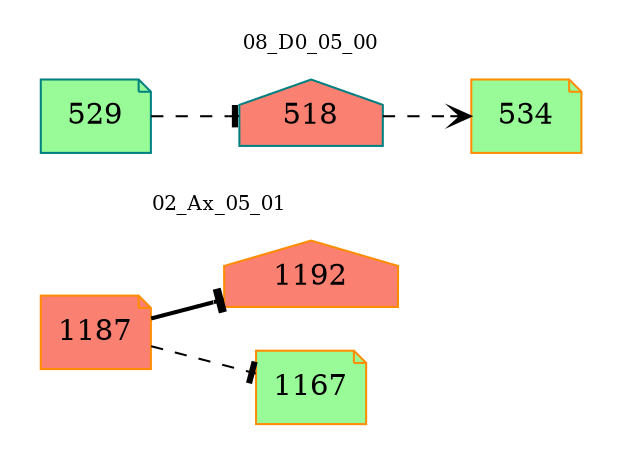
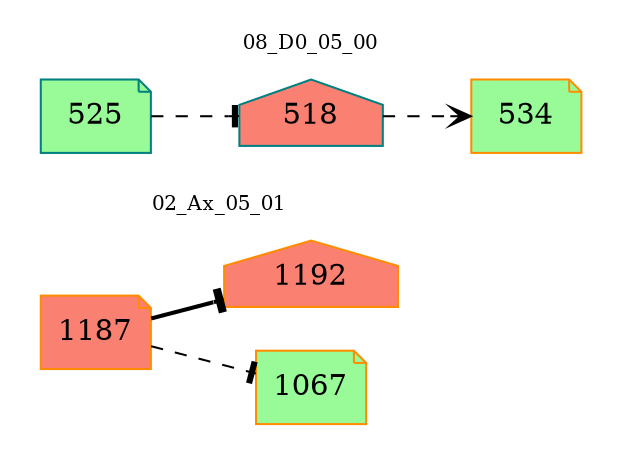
(96, 116) -> (96, 116)
(311, 387) -> (311, 387)
